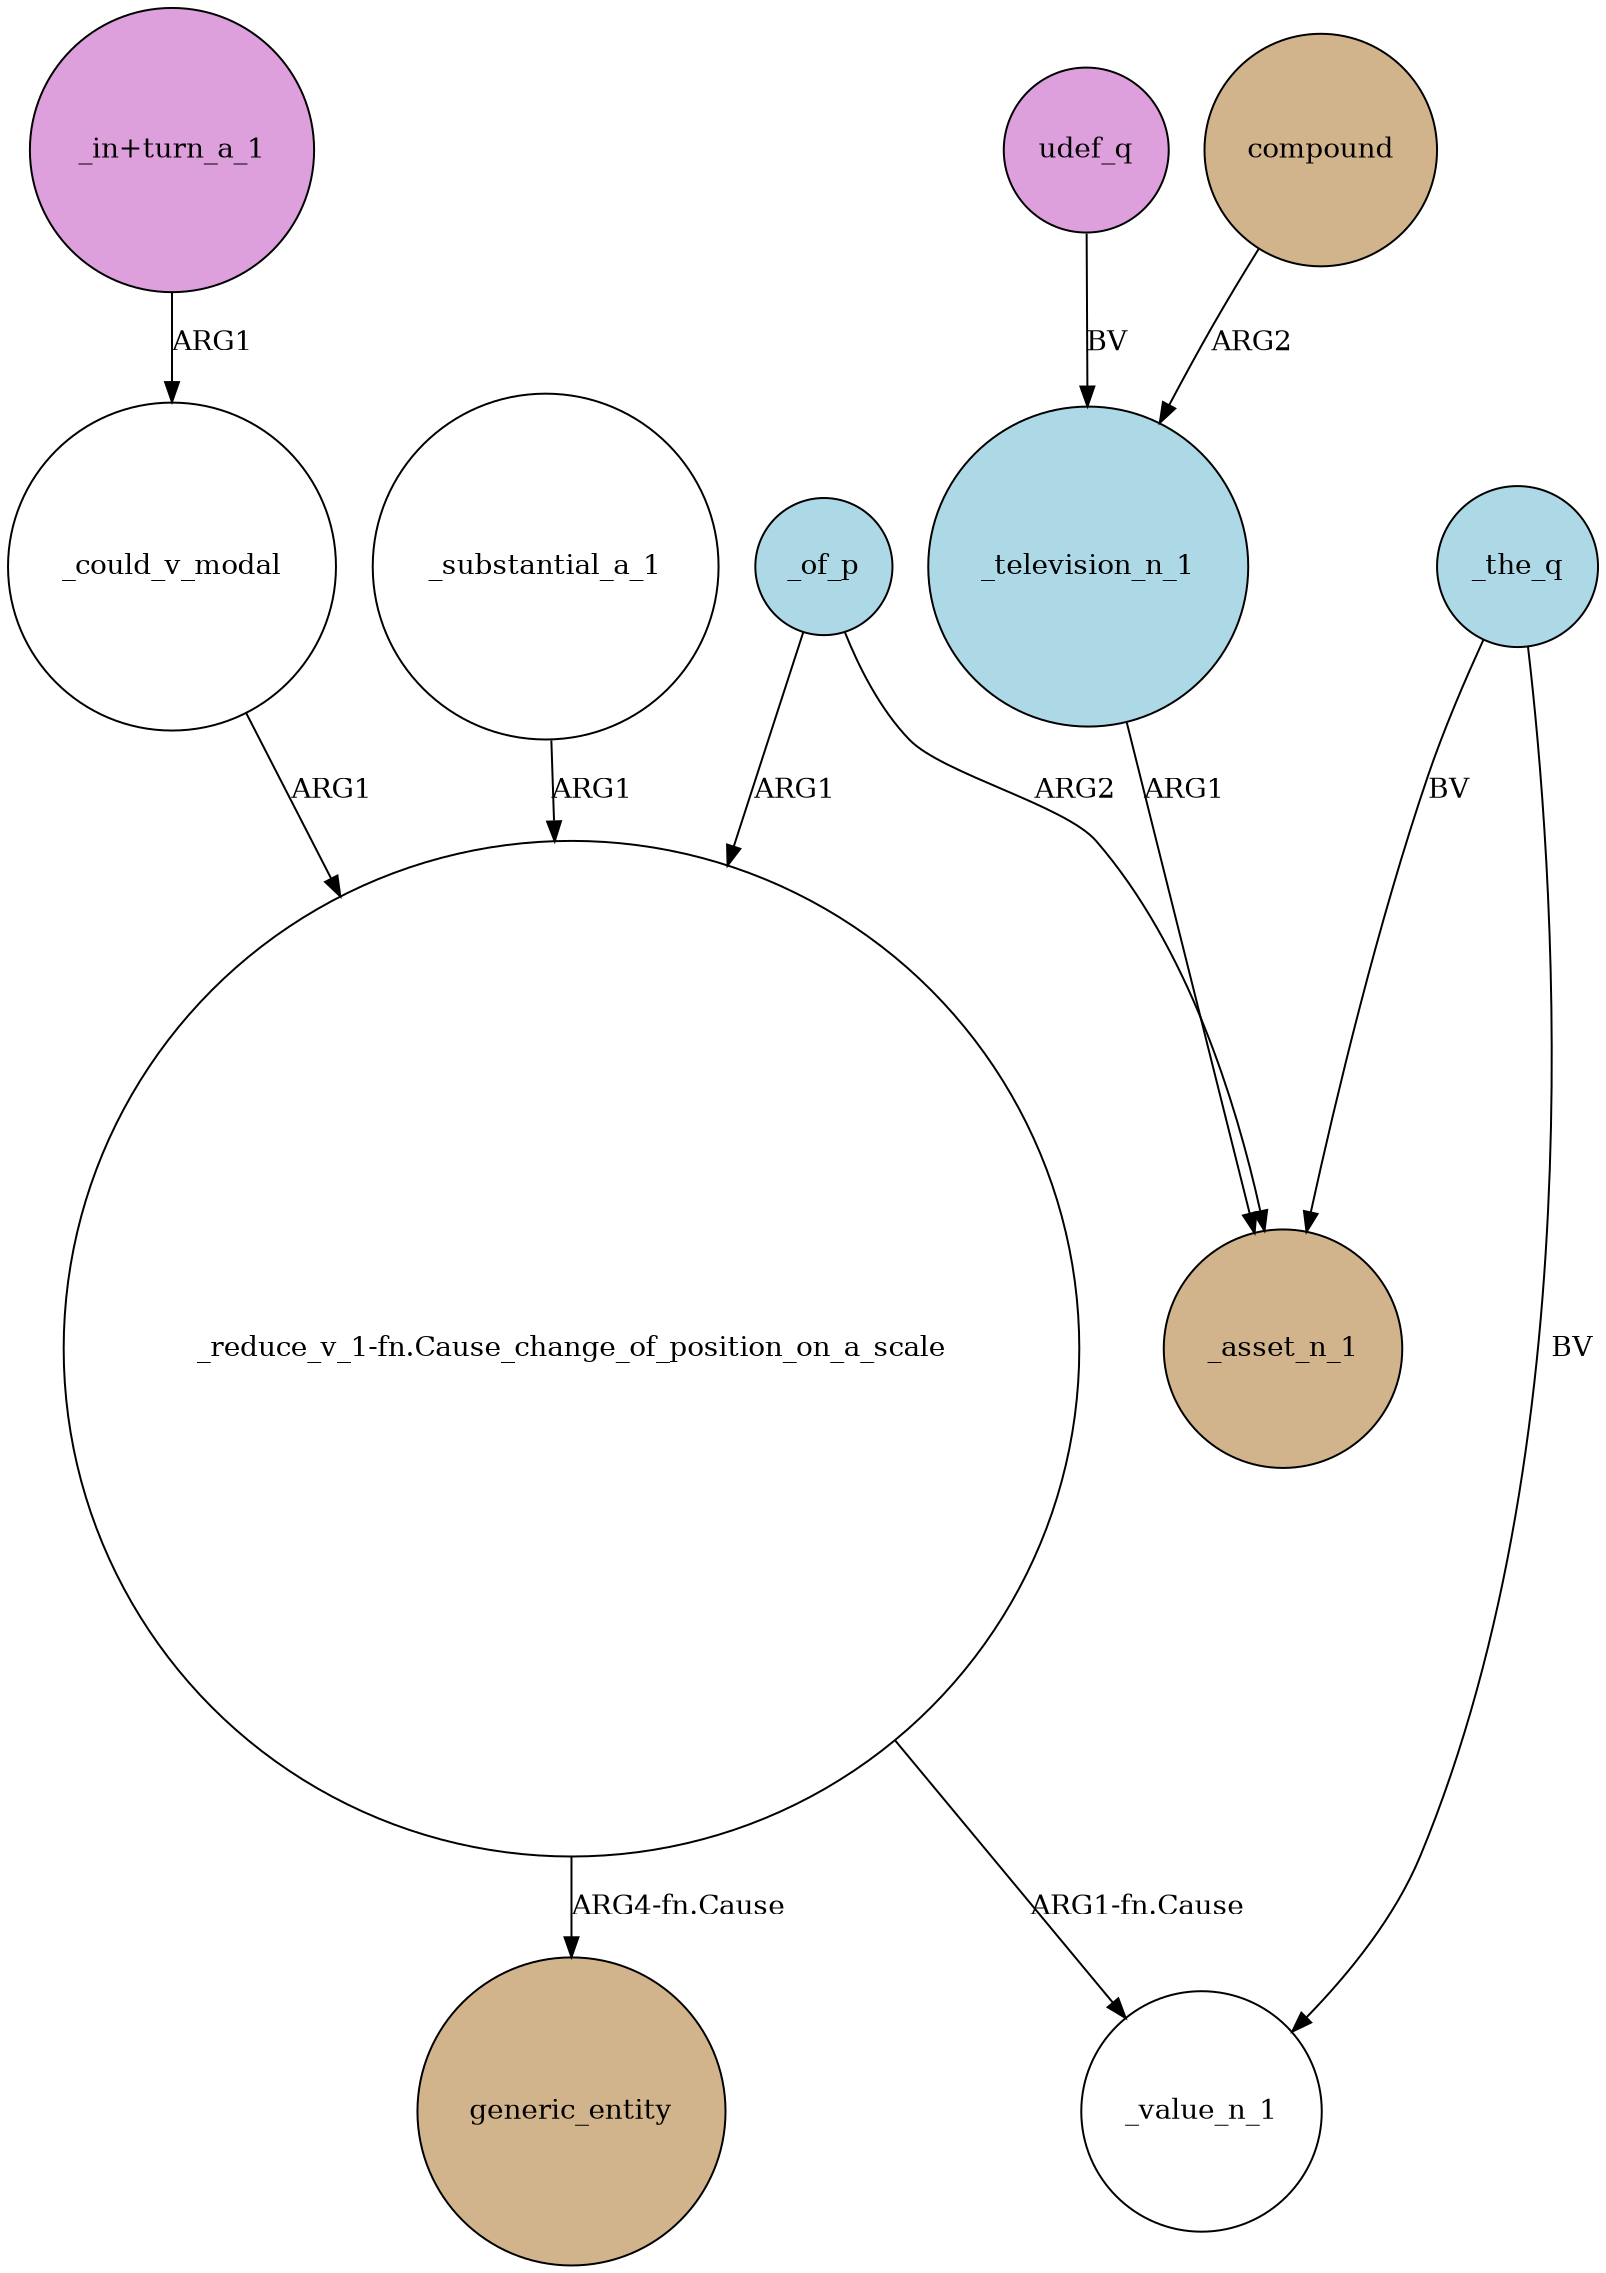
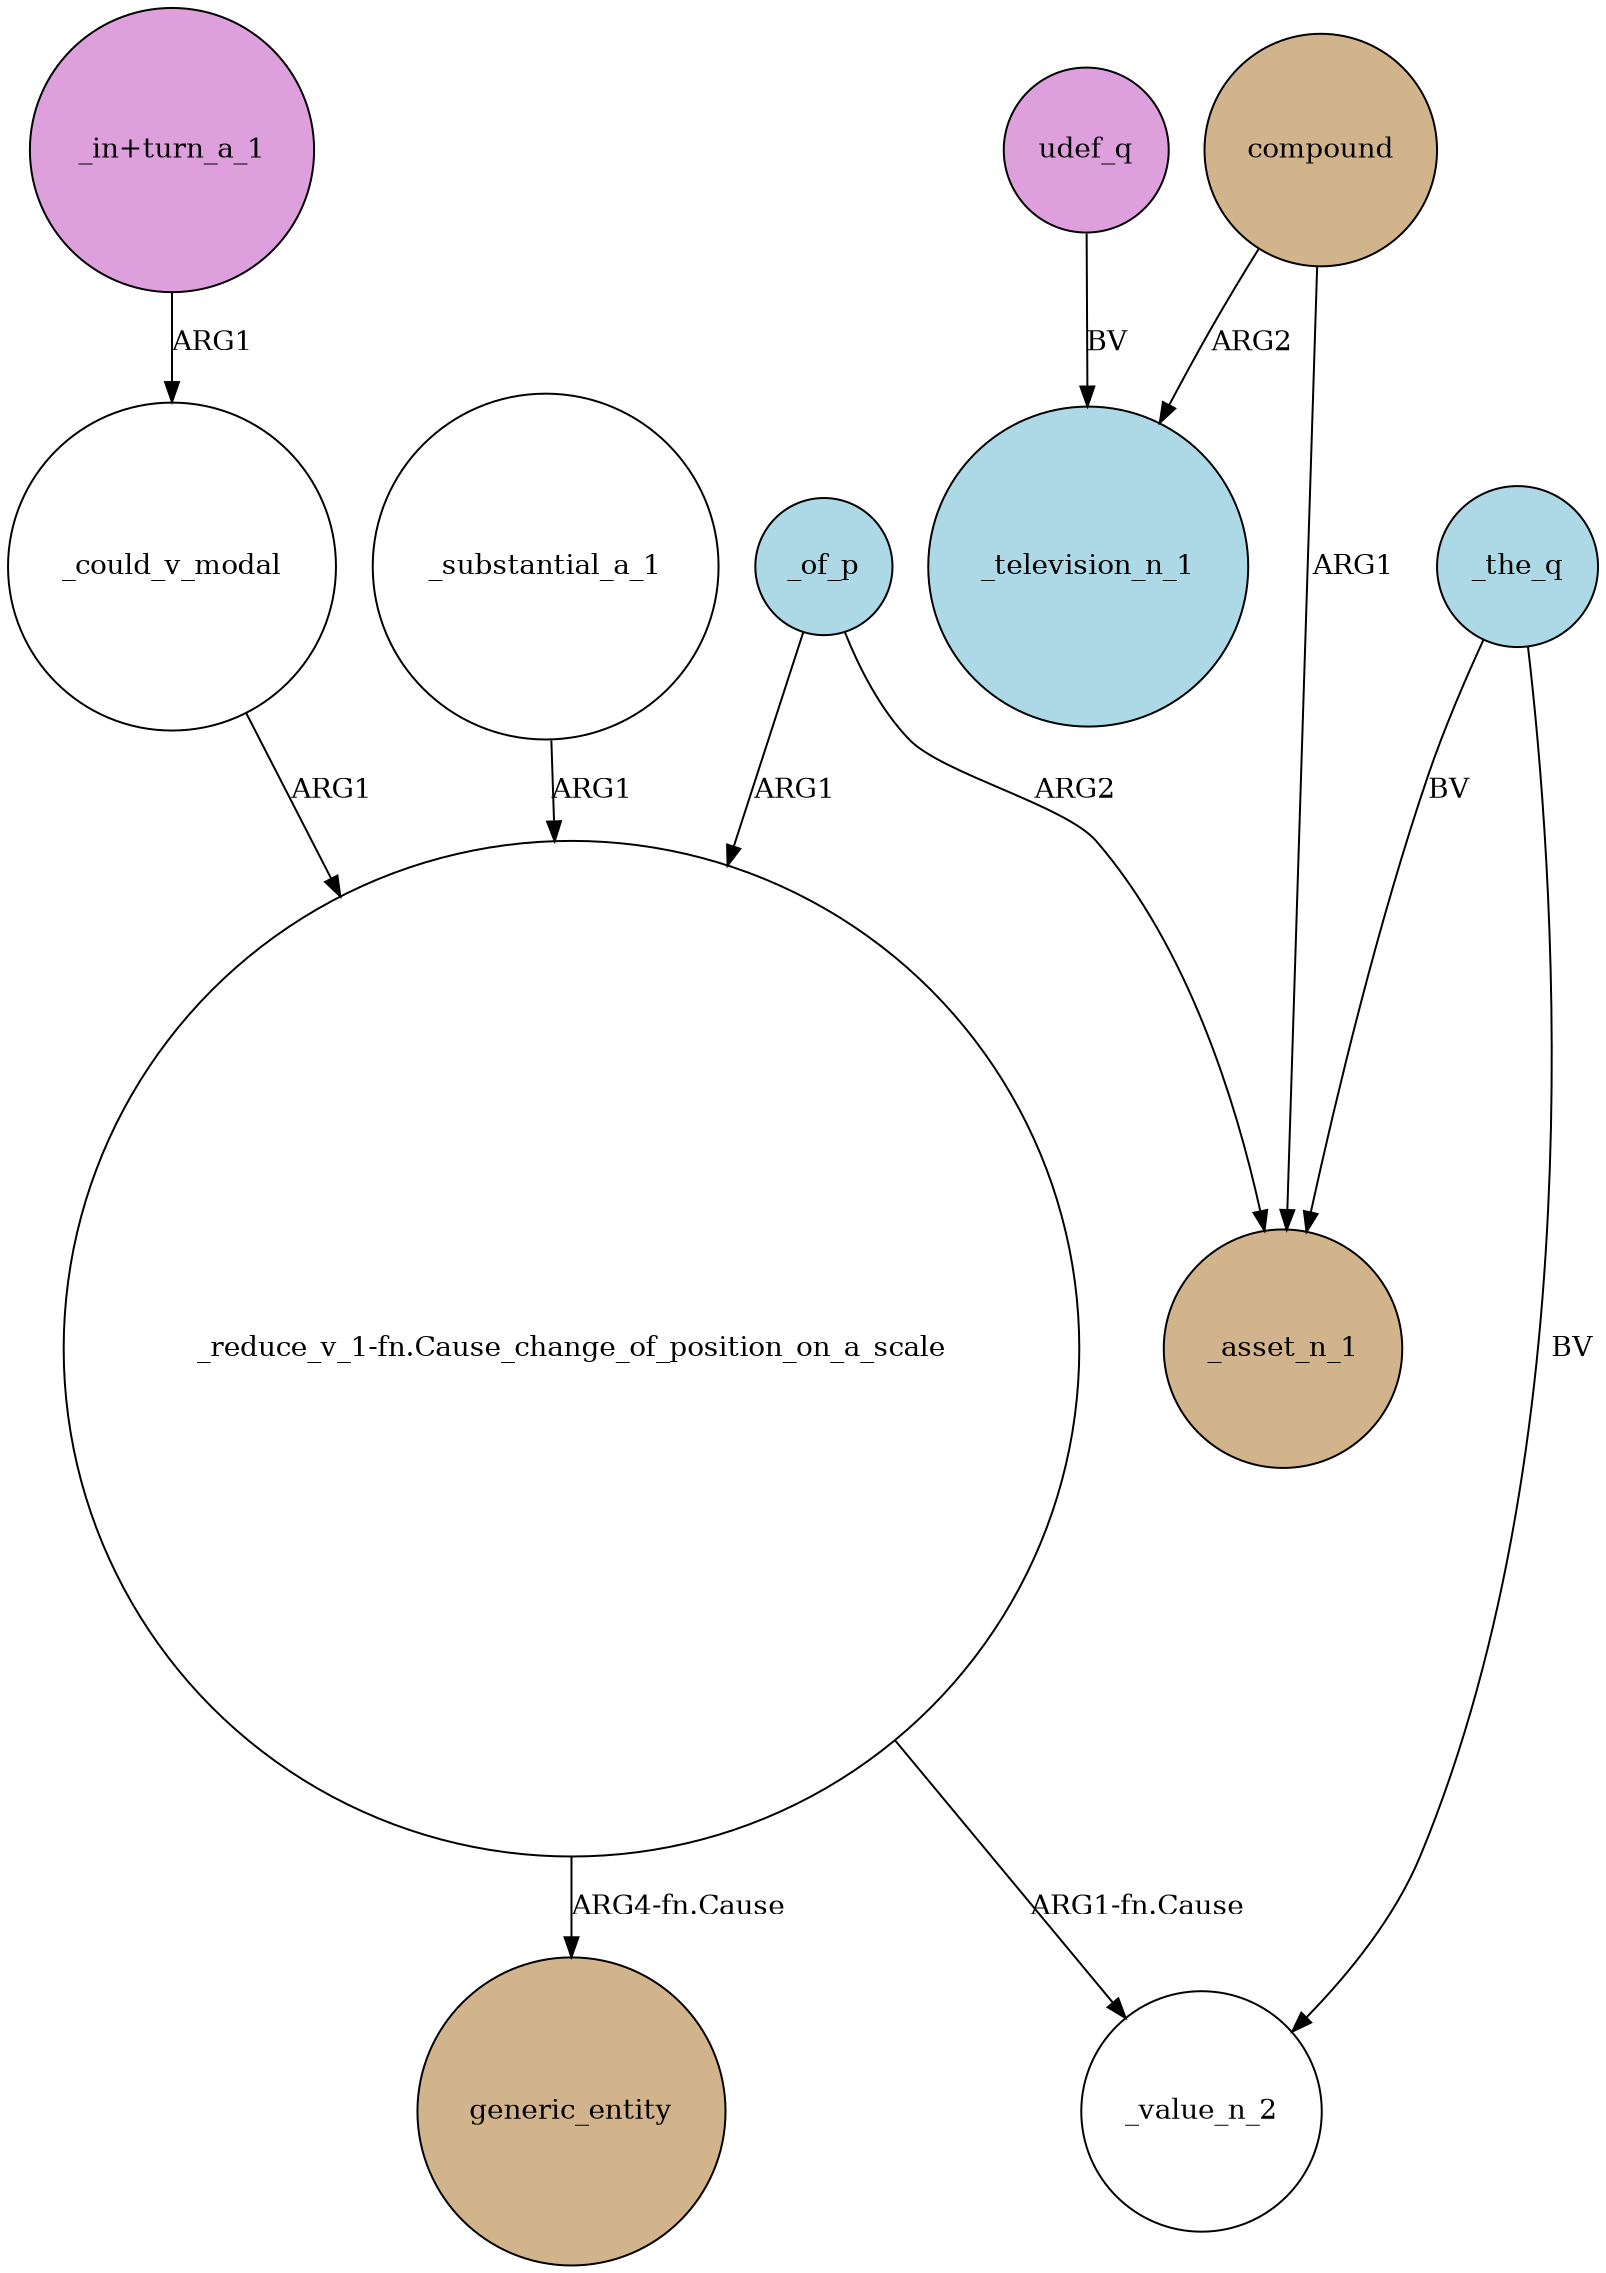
(1185, 956) -> (1302, 738)
(1202, 2112) -> (1202, 2112)
